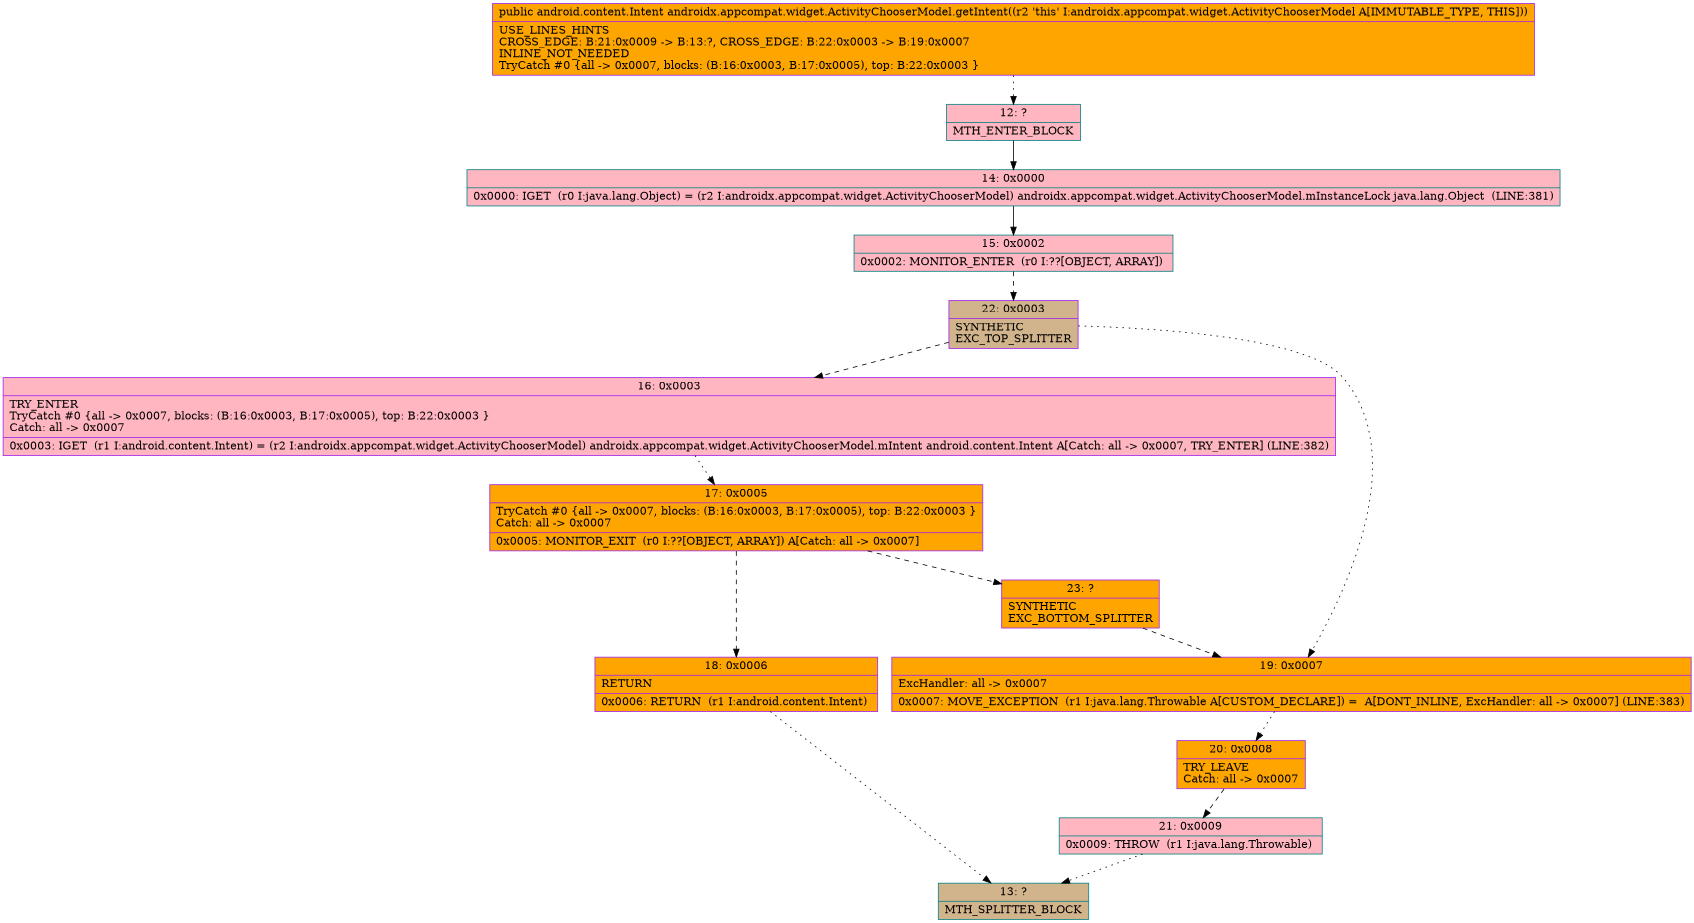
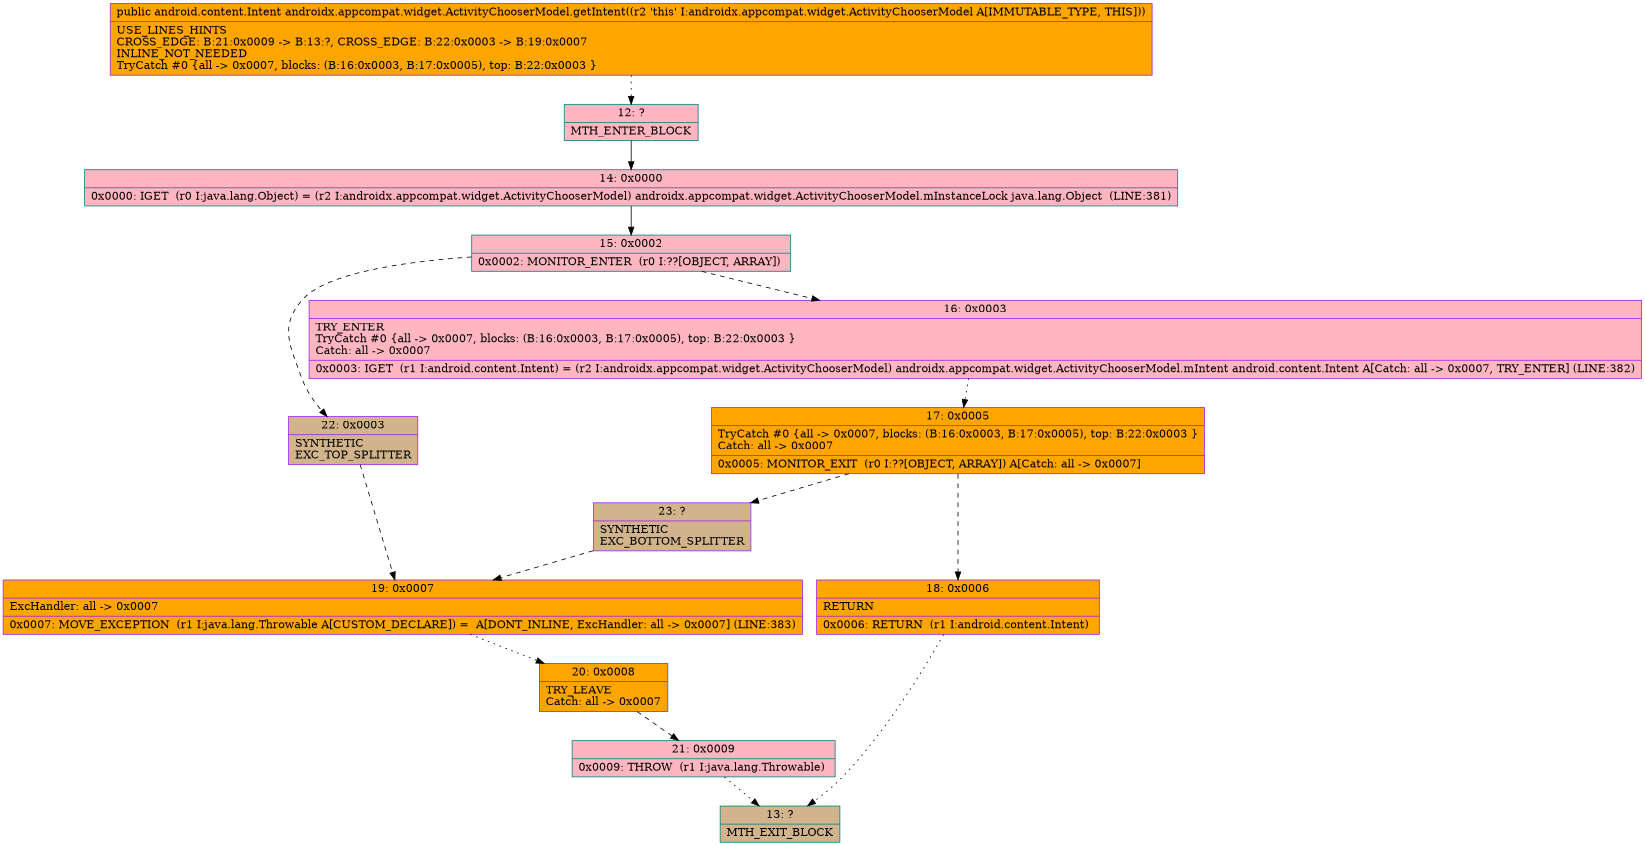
(886, 359) -> (757, 285)
(1347, 385) -> (376, 518)
(1080, 604) -> (672, 527)
(1241, 765) -> (604, 687)
(1014, 910) -> (780, 833)
